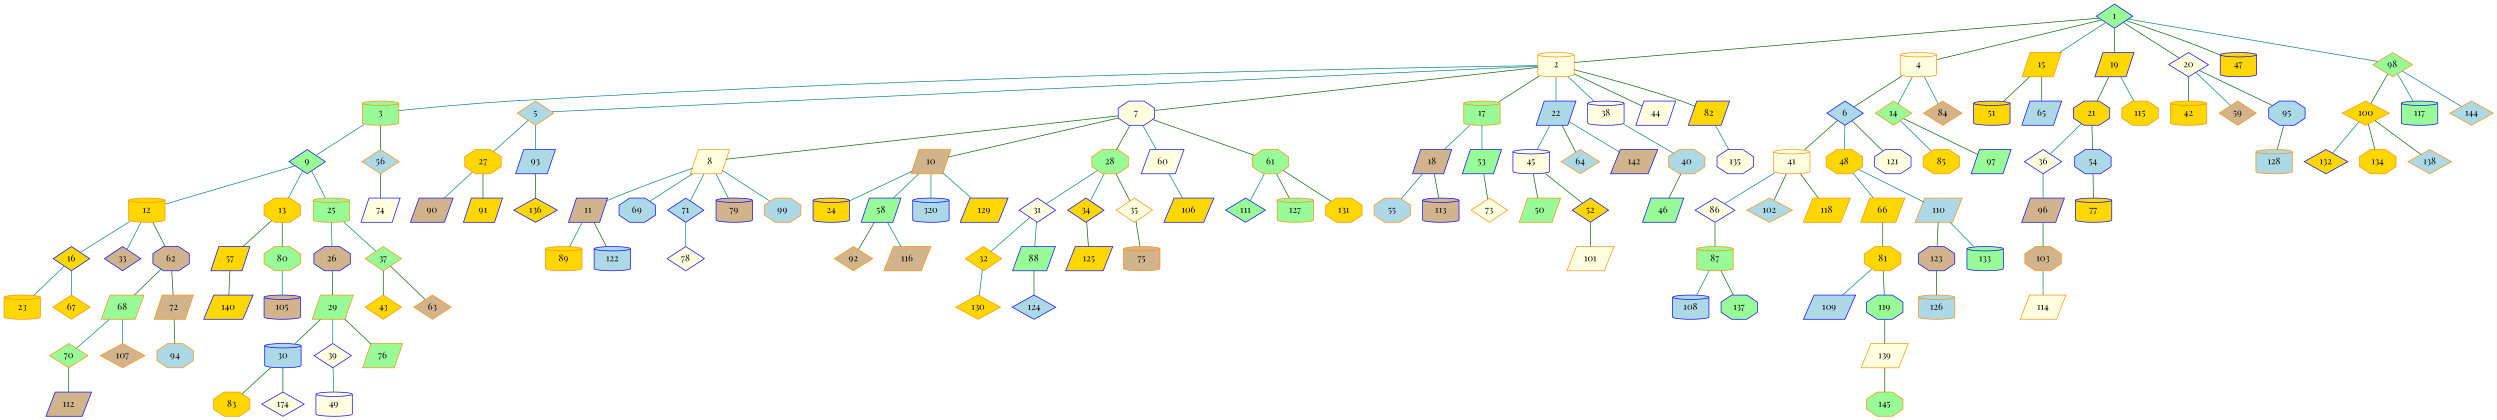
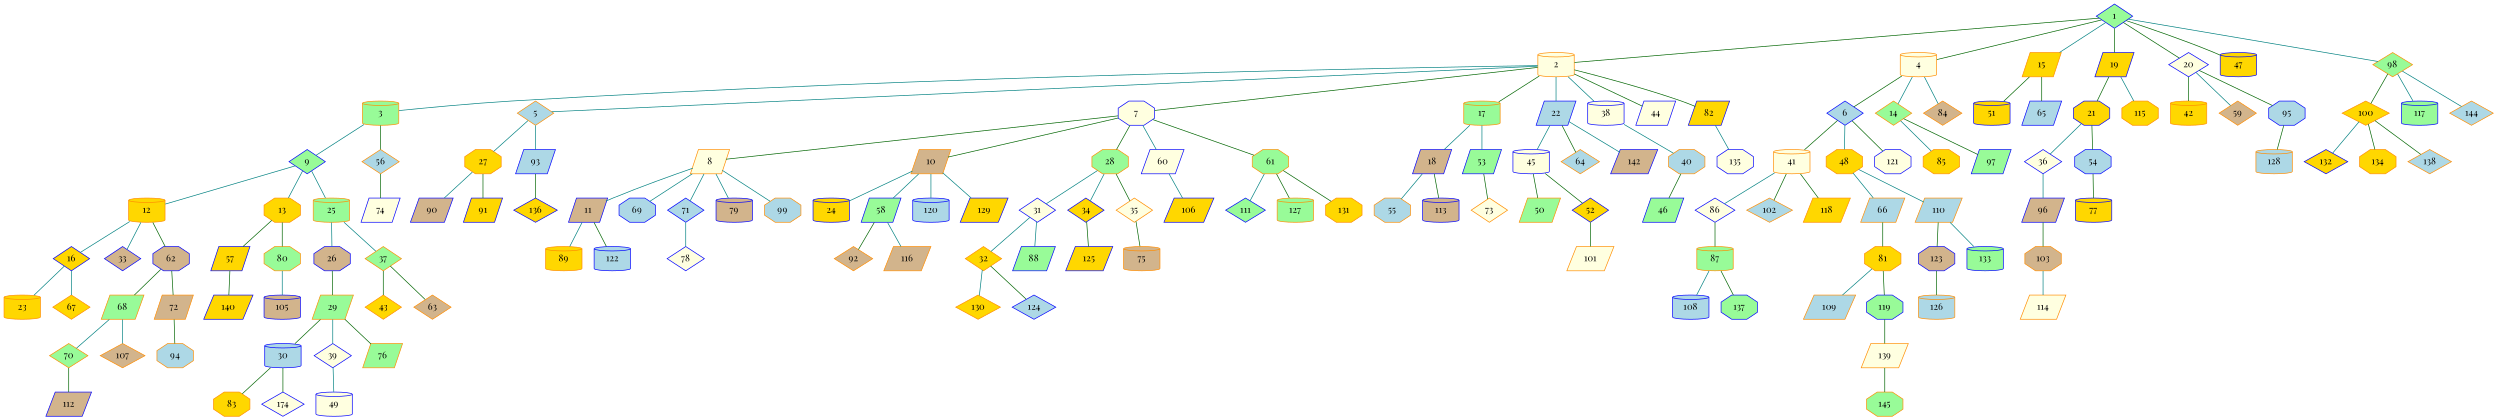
(931, 210) -> (931, 210)
(1883, 210) -> (1883, 210)
(1034, 283) -> (1008, 283)
(1830, 307) -> (1830, 307)
